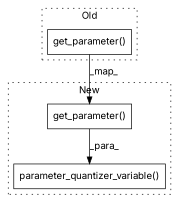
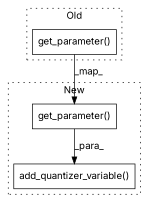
(90, 176) -> (74, 176)
